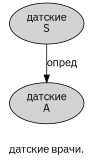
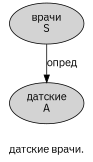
(47, 24) -> (47, 24)
